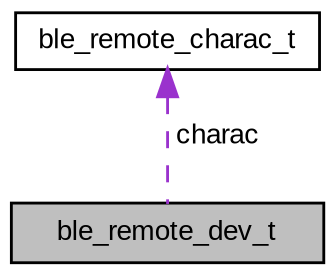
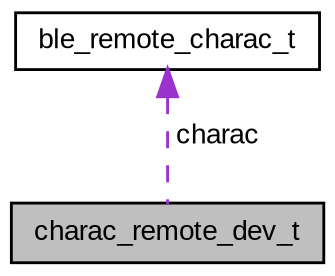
(168, 233) -> (168, 233)
